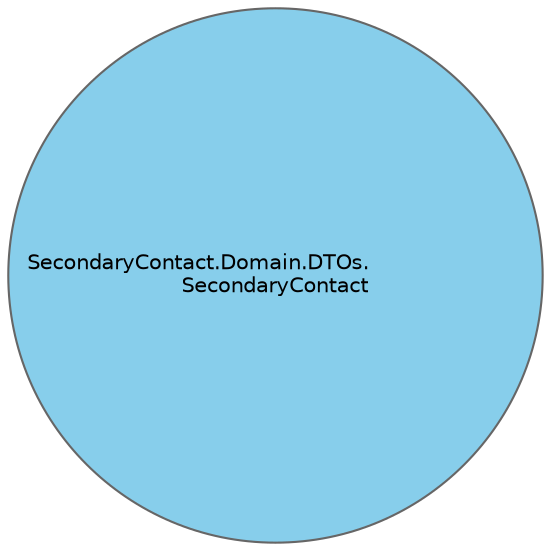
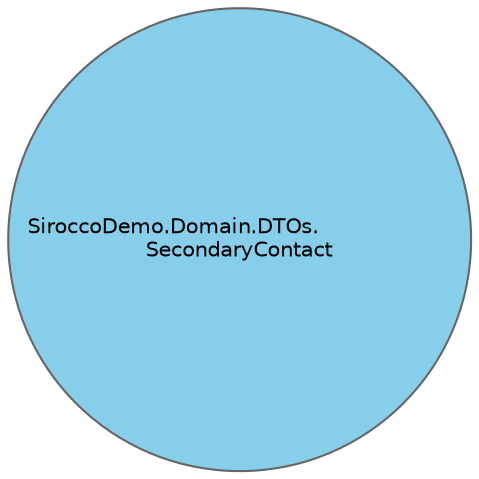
(275, 275) -> (240, 240)
